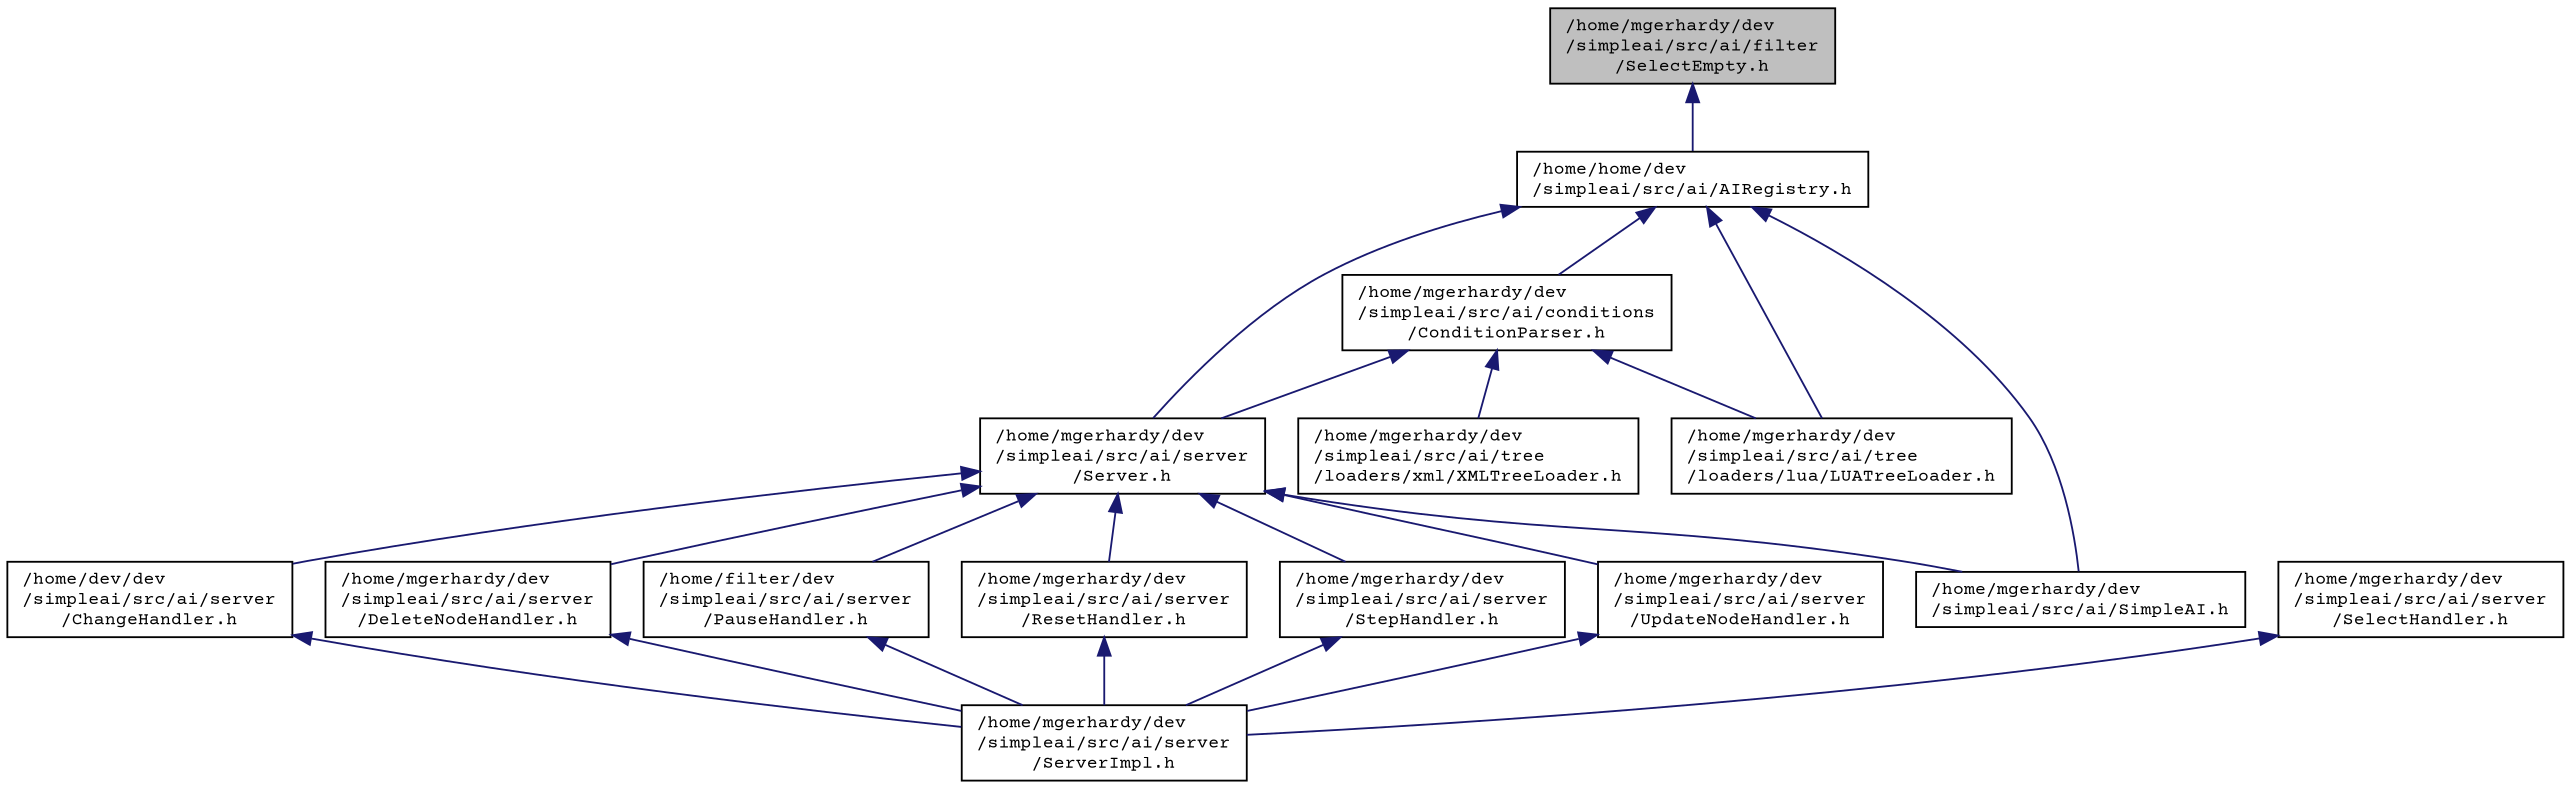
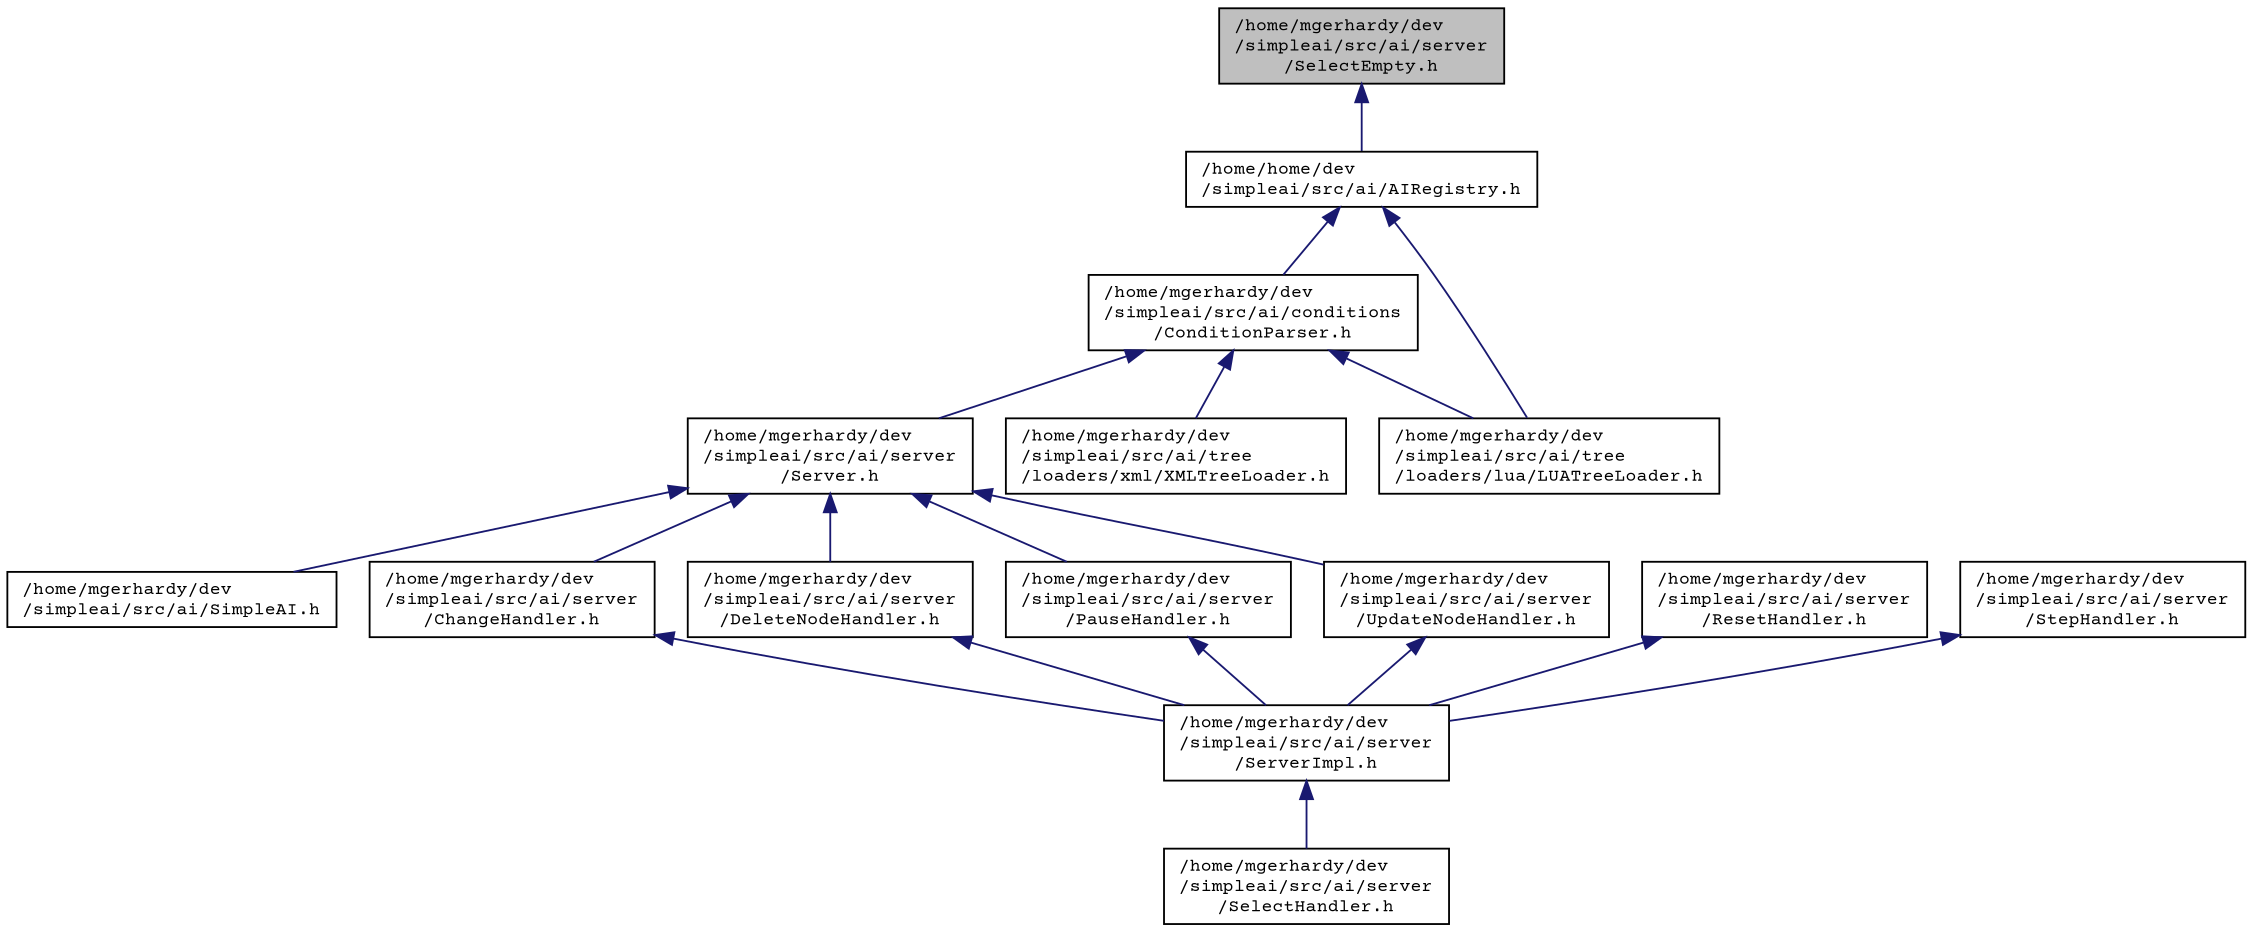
(1693, 46) -> (1362, 46)
(1309, 283) -> none
(1973, 354) -> none
(1281, 532) -> none
(1112, 537) -> none
(150, 599) -> (512, 599)
(786, 599) -> (1148, 599)
(1754, 699) -> (1307, 824)
